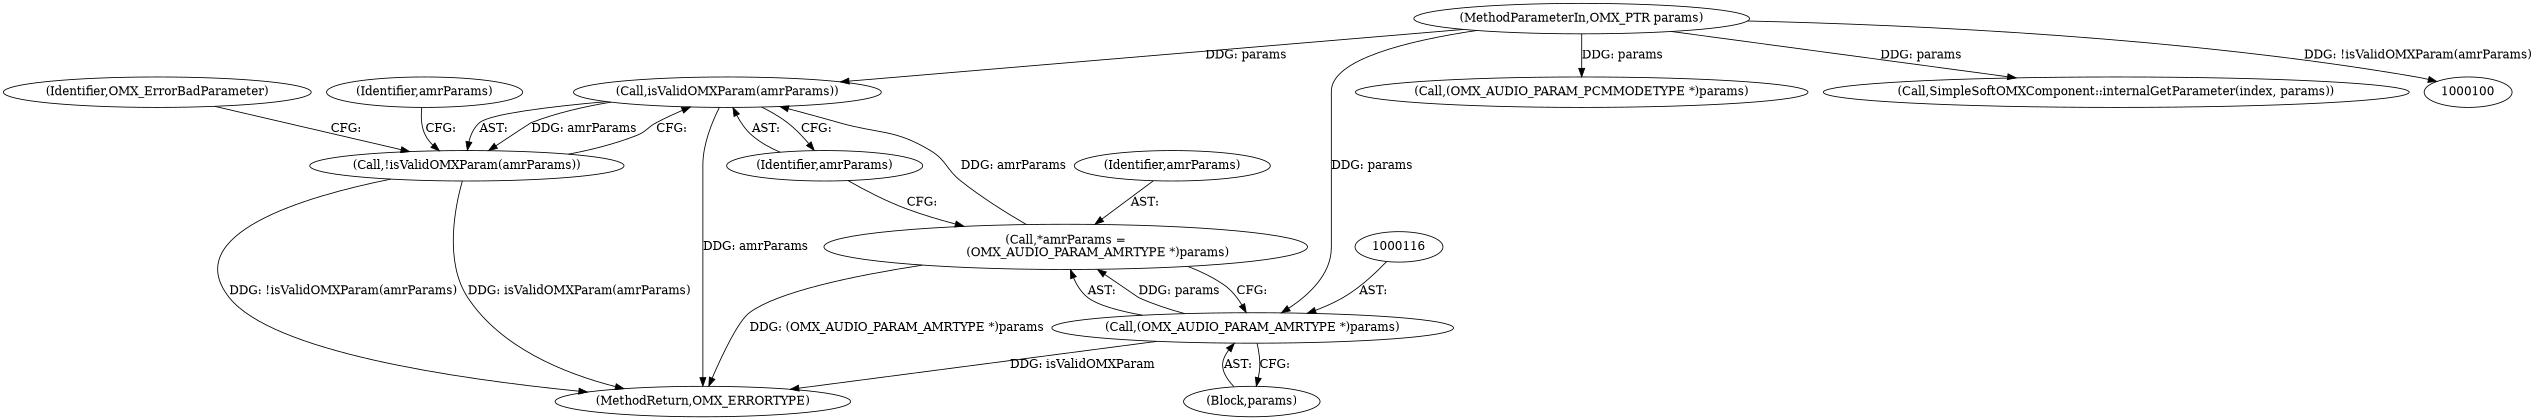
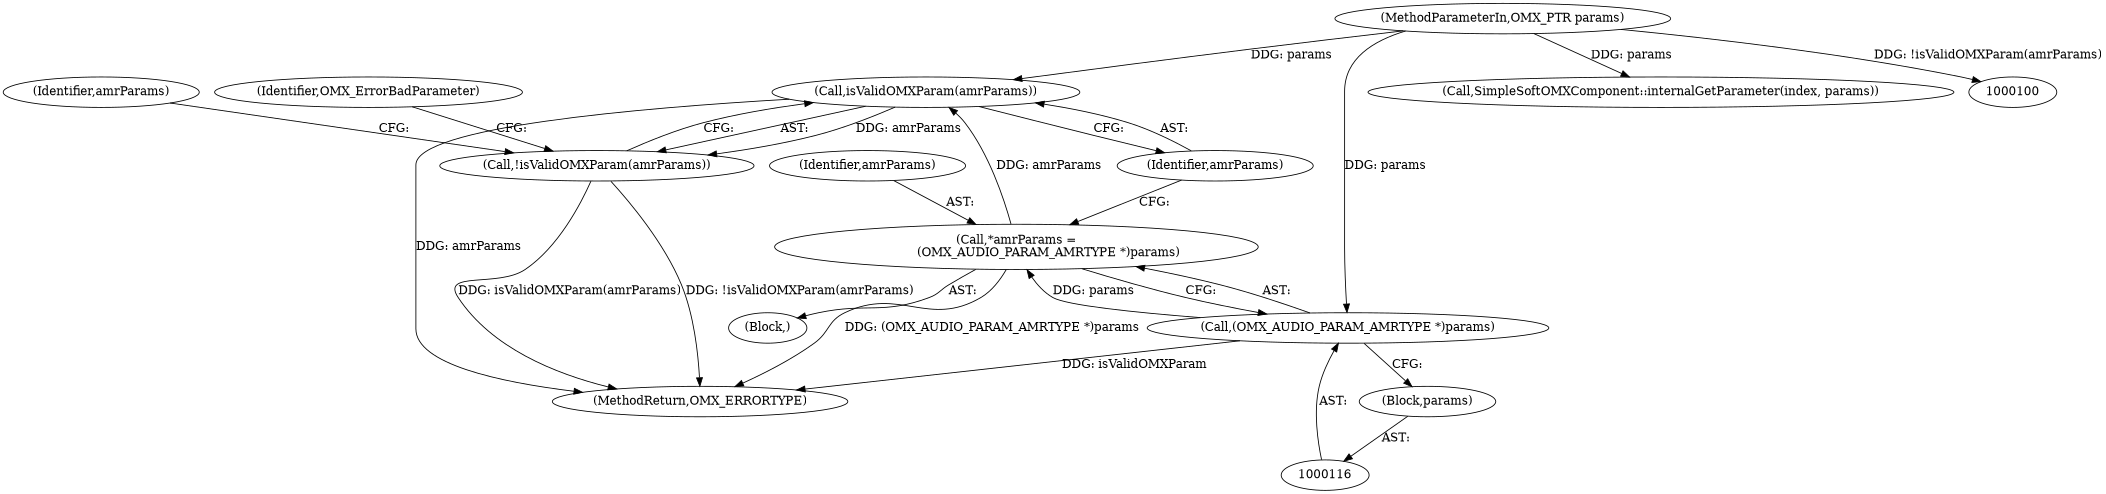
(1582, 92) -> none
none -> (768, 328)
(1223, 369) -> (1379, 436)
